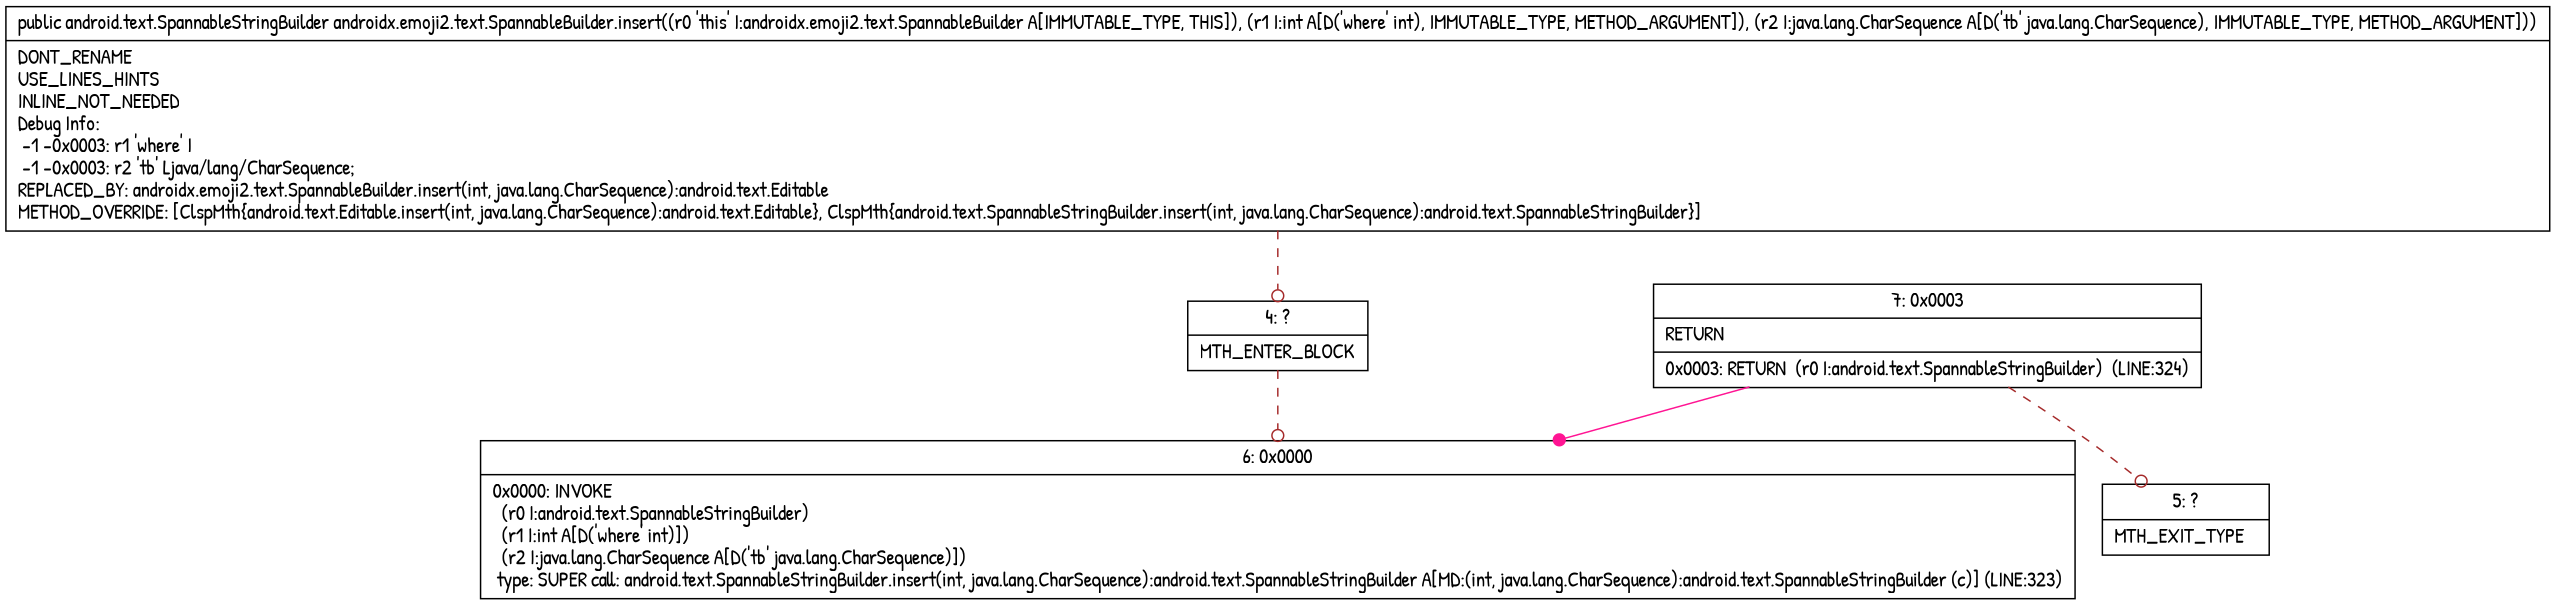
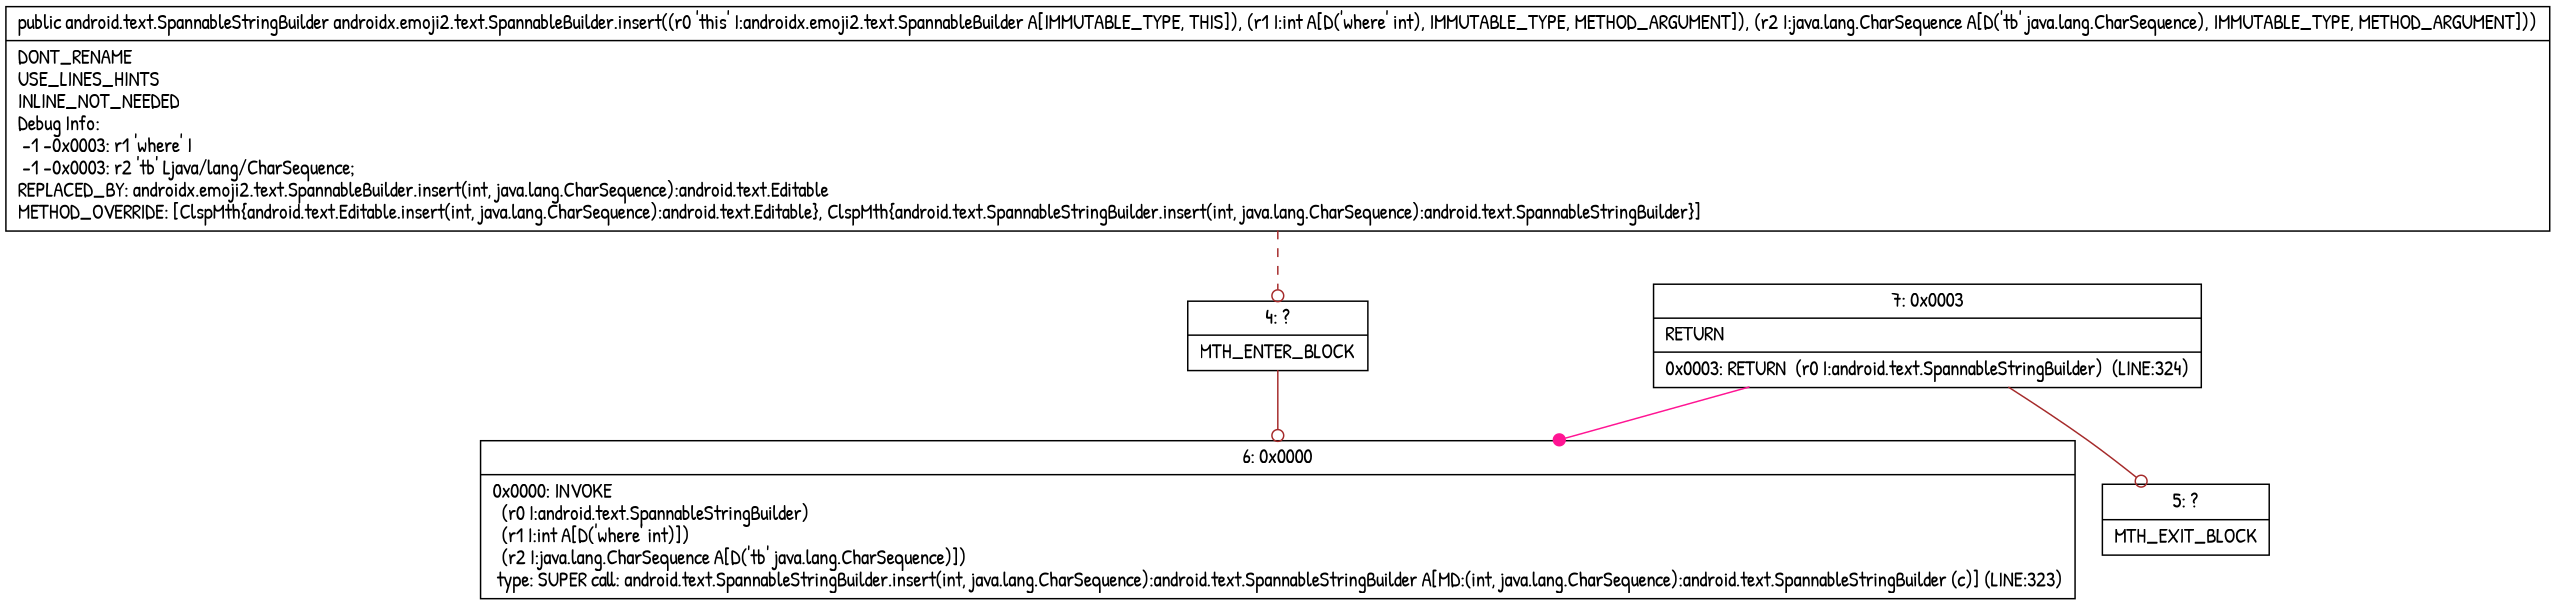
(1278, 400) -> (1278, 400)
(2074, 430) -> (2074, 430)
(2179, 537) -> (2186, 537)
